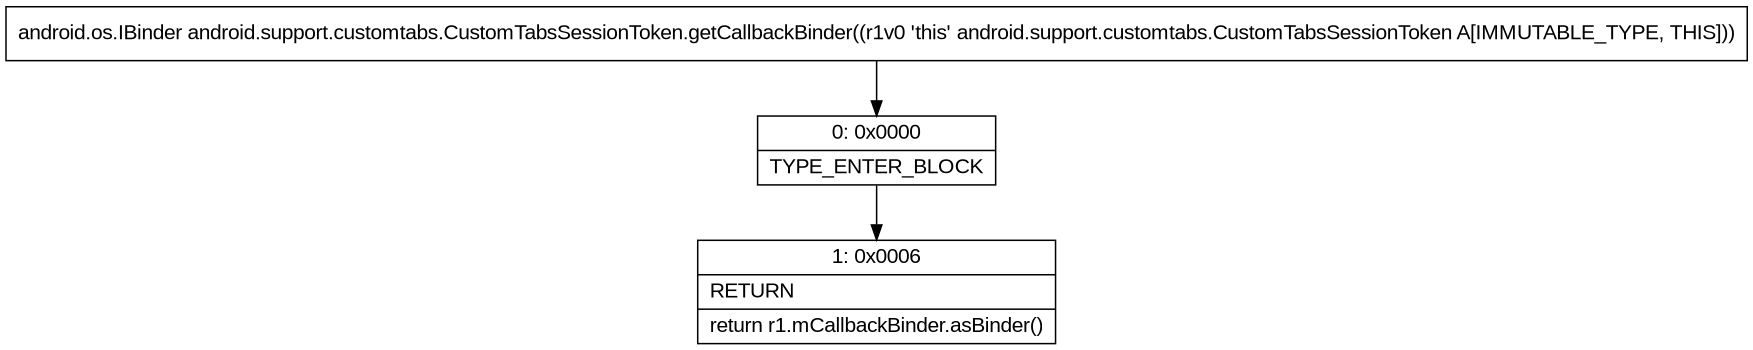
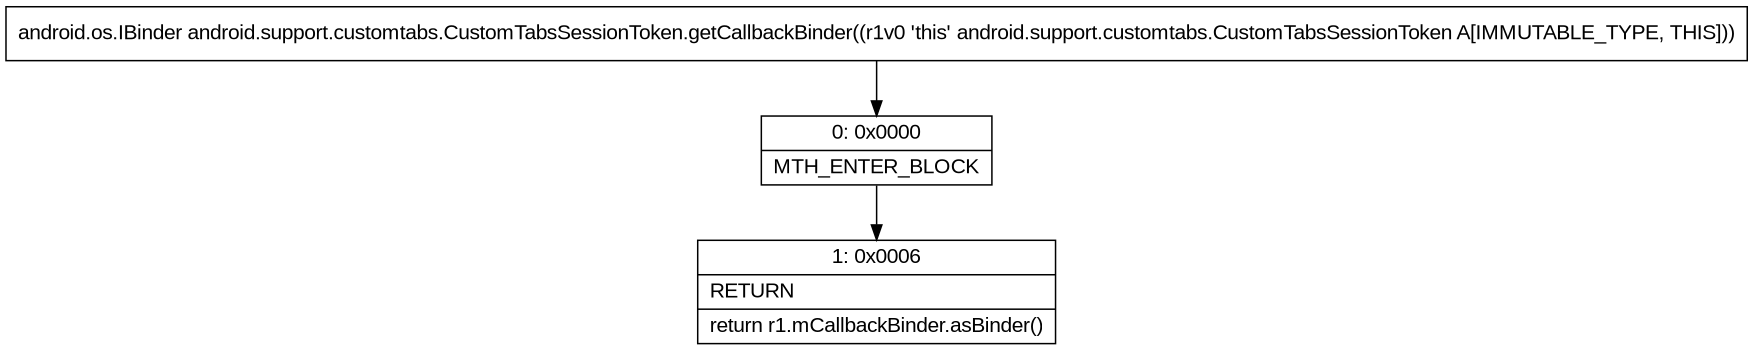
(877, 167) -> (877, 167)
